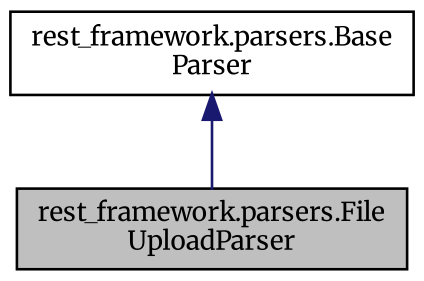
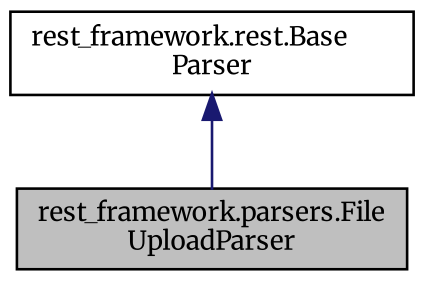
(212, 53) -> (212, 53)
